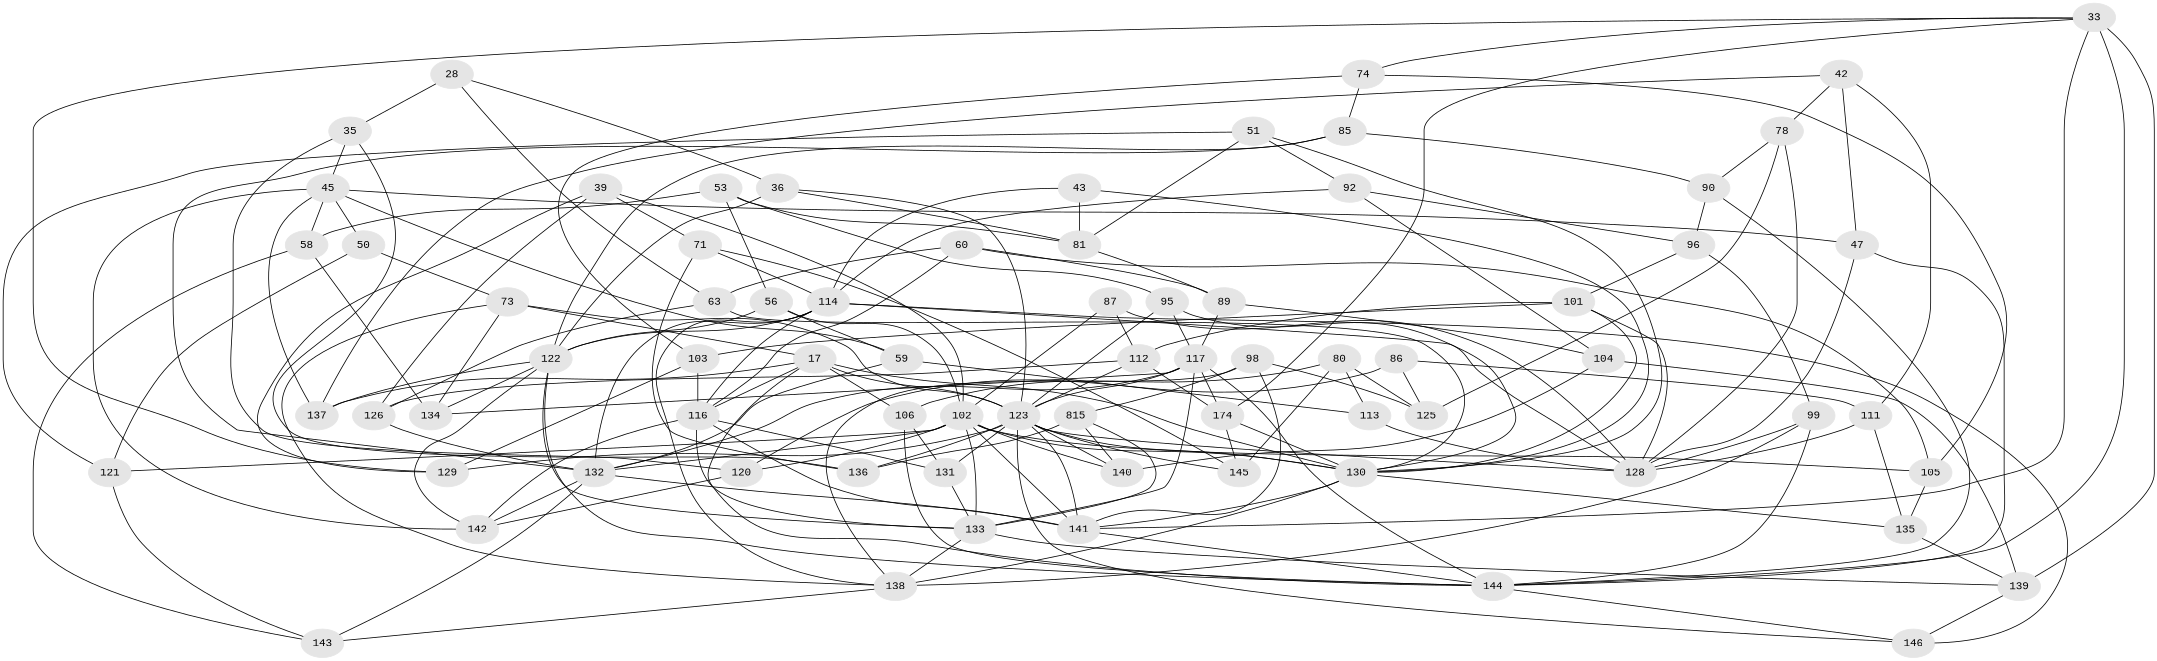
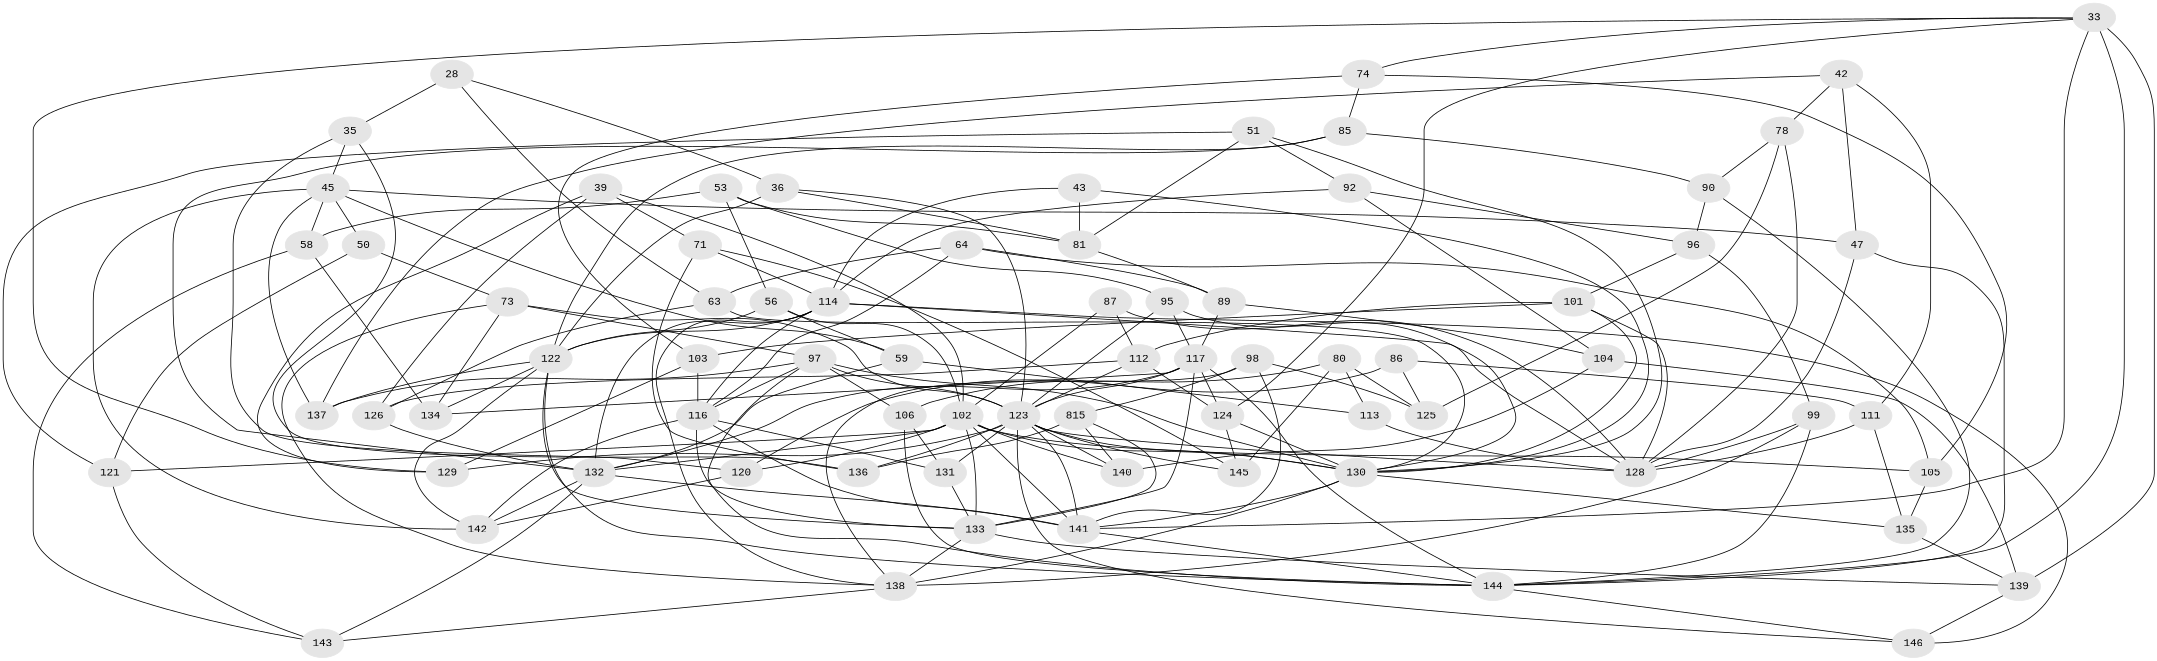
(962, 245) -> (962, 245)
(815, 359) -> (815, 359)
(1223, 416) -> (1223, 416)
